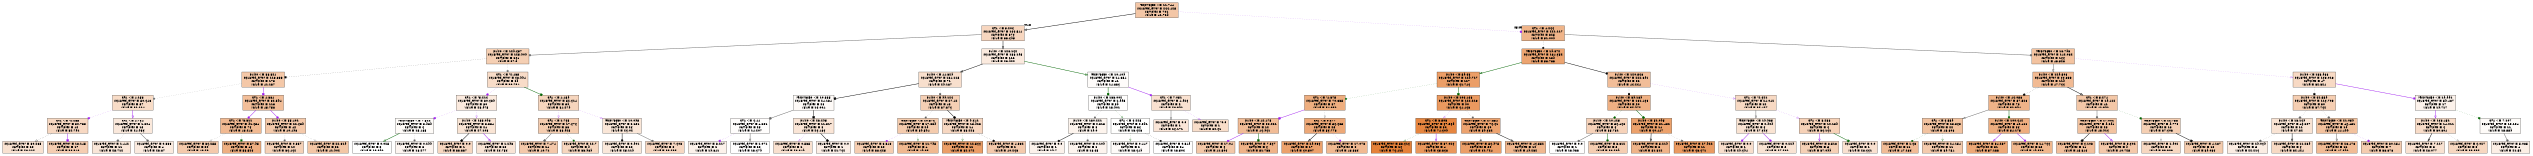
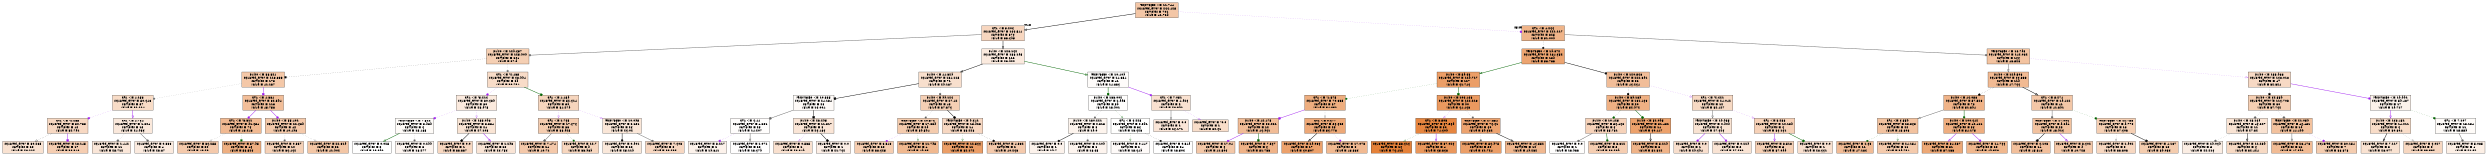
(1694, 147) -> none
